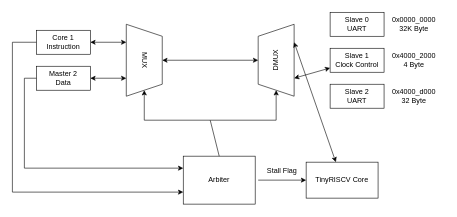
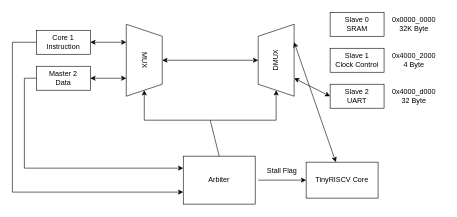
(357, 24) -> (357, 24)
(312, 73) -> (312, 87)
